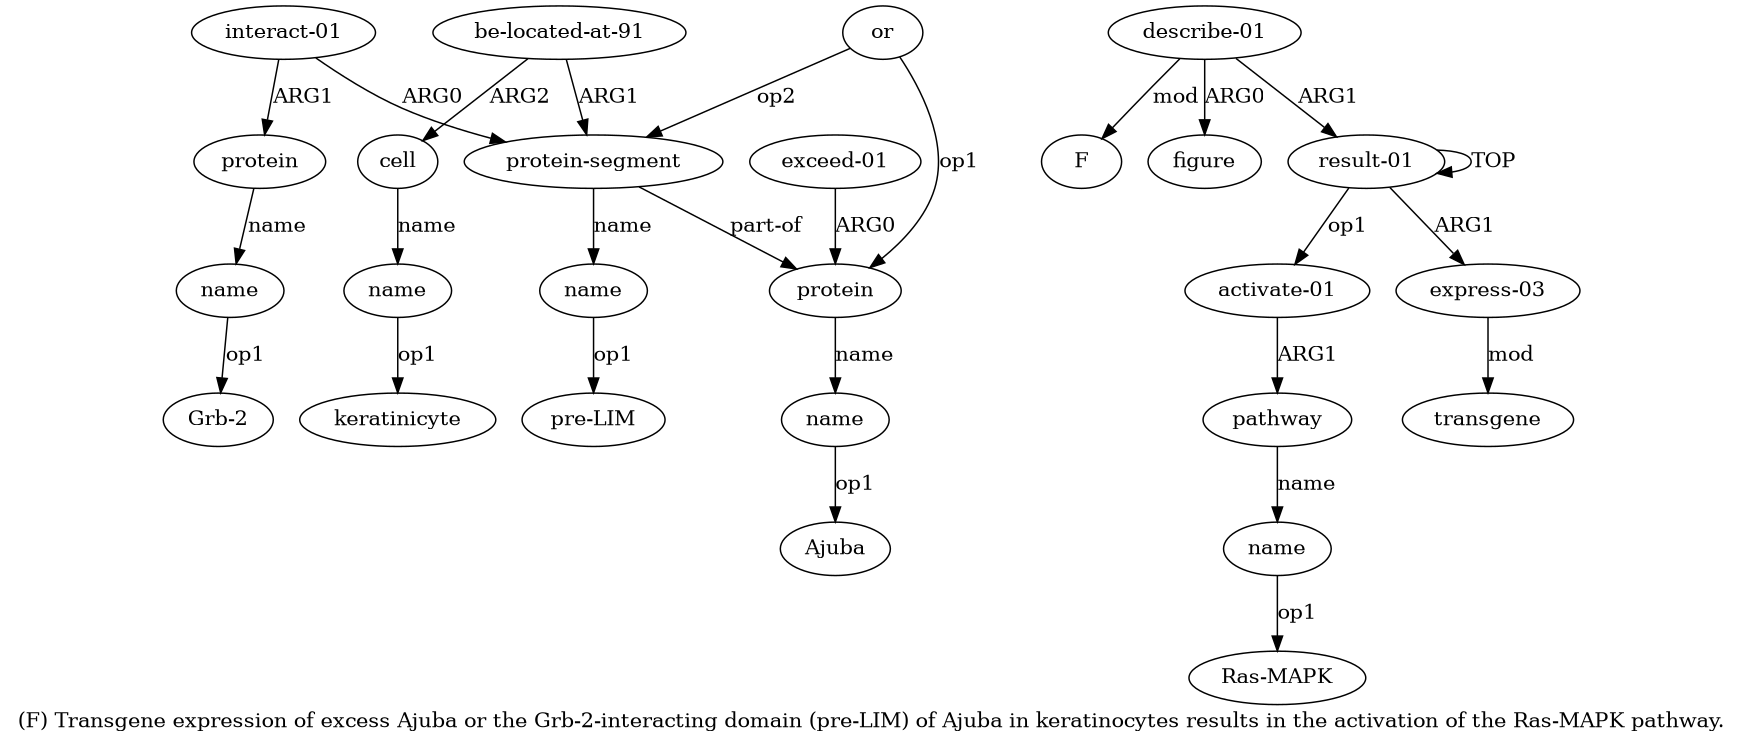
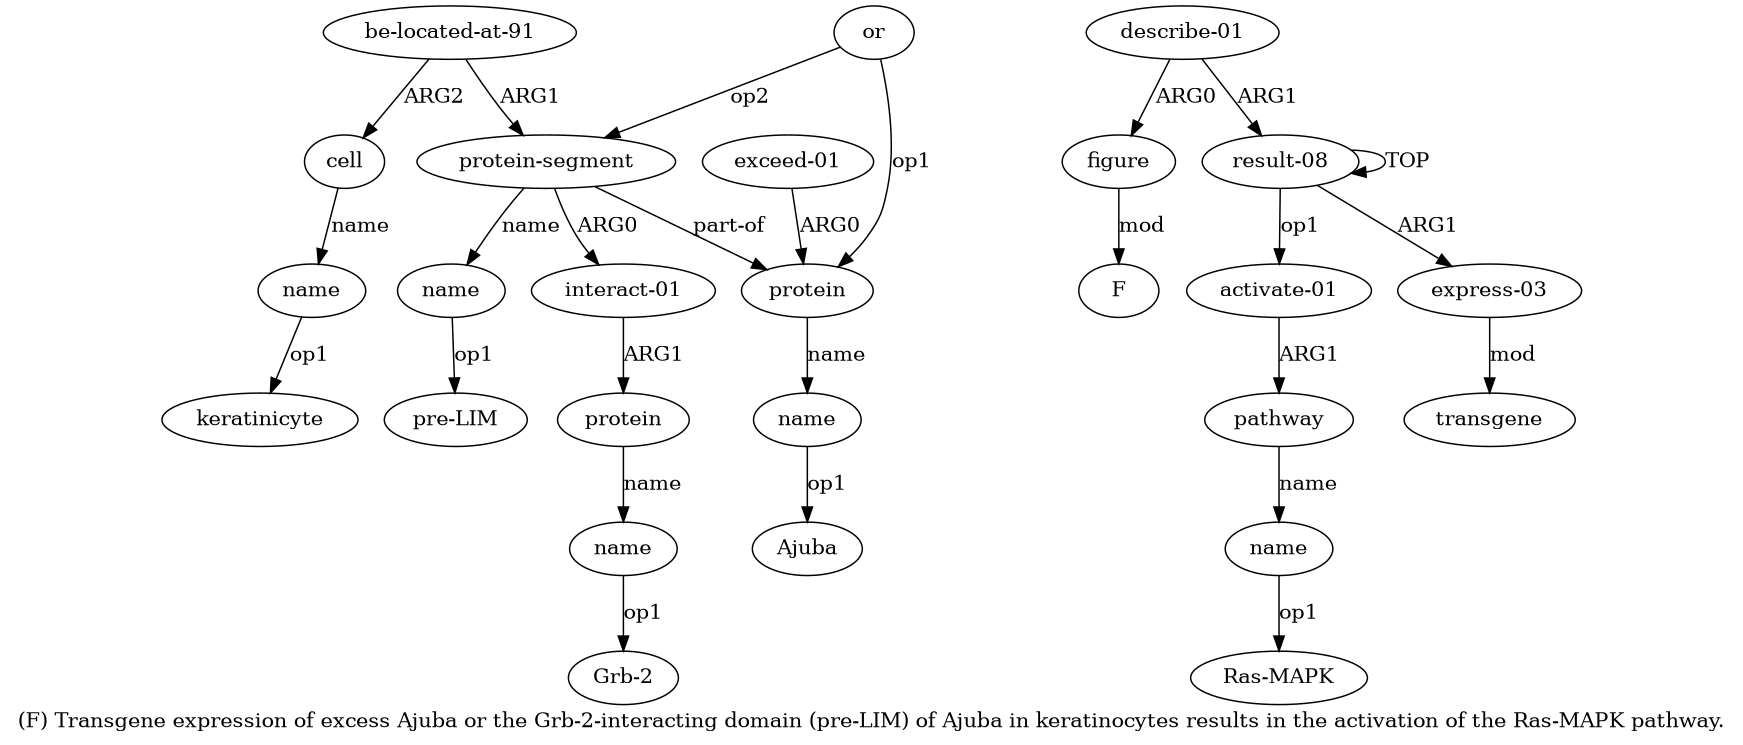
(1146, 93) -> (1119, 219)
(399, 107) -> (569, 223)
(1366, 162) -> (1281, 162)
